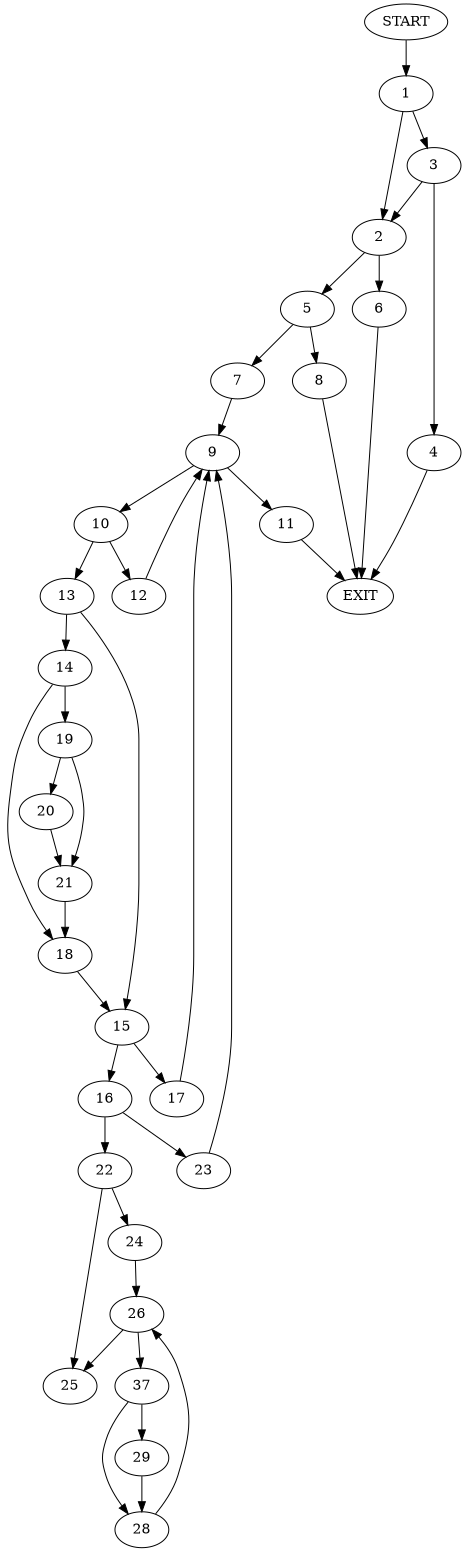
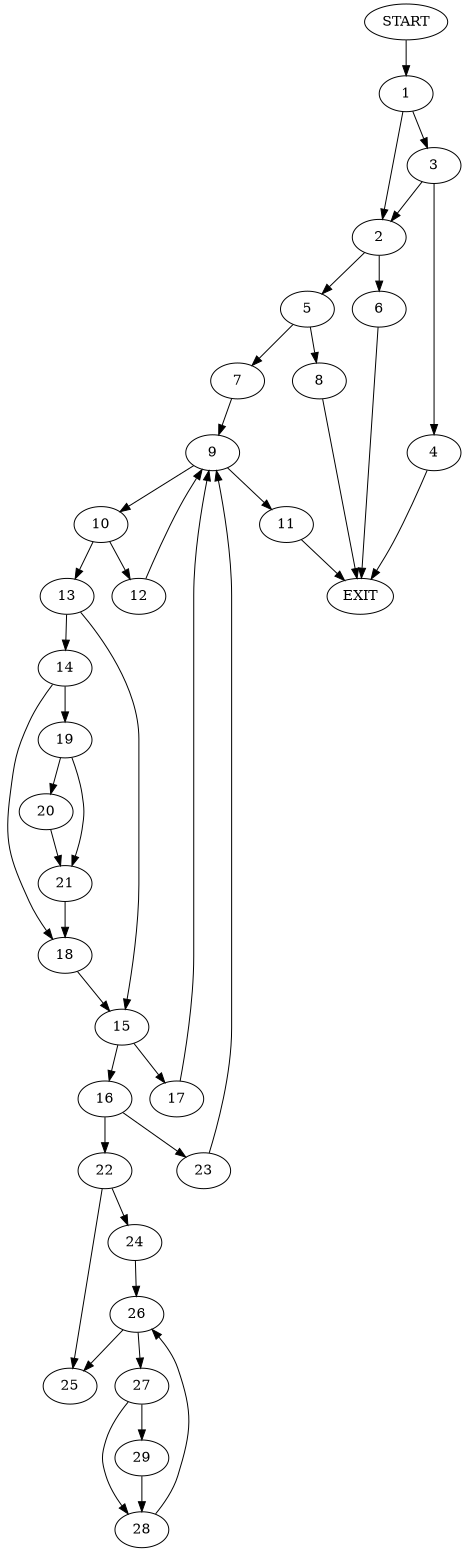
(142, 1386) -> (142, 1386)
